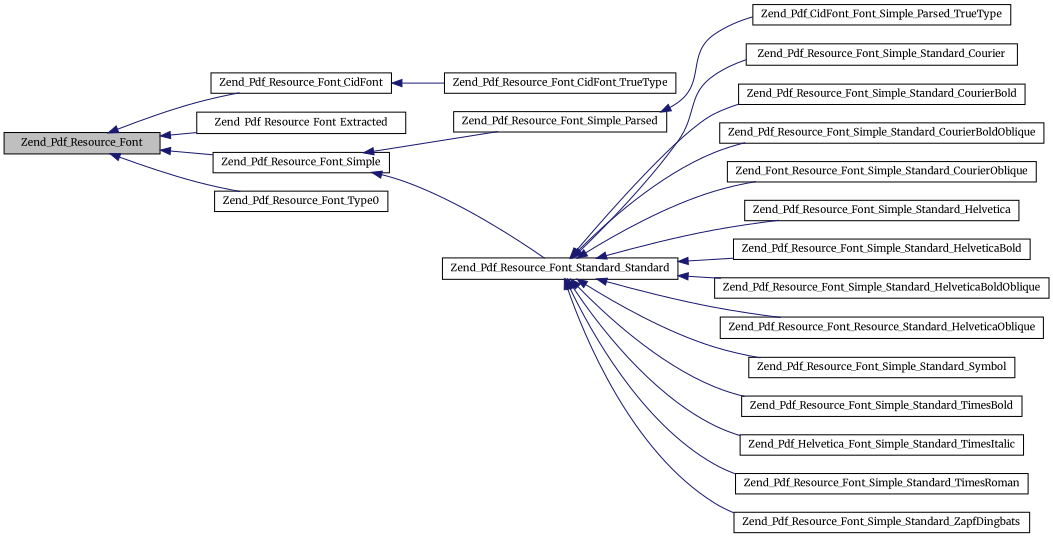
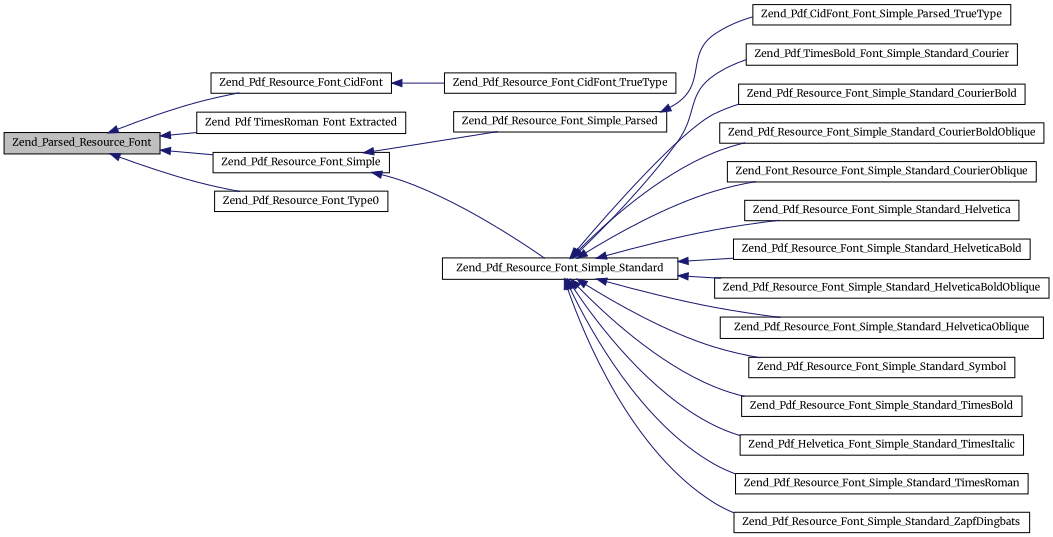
(882, 55) -> (882, 55)
(301, 123) -> (301, 123)
(82, 143) -> (82, 143)
(560, 269) -> (560, 269)
(882, 328) -> (882, 328)
